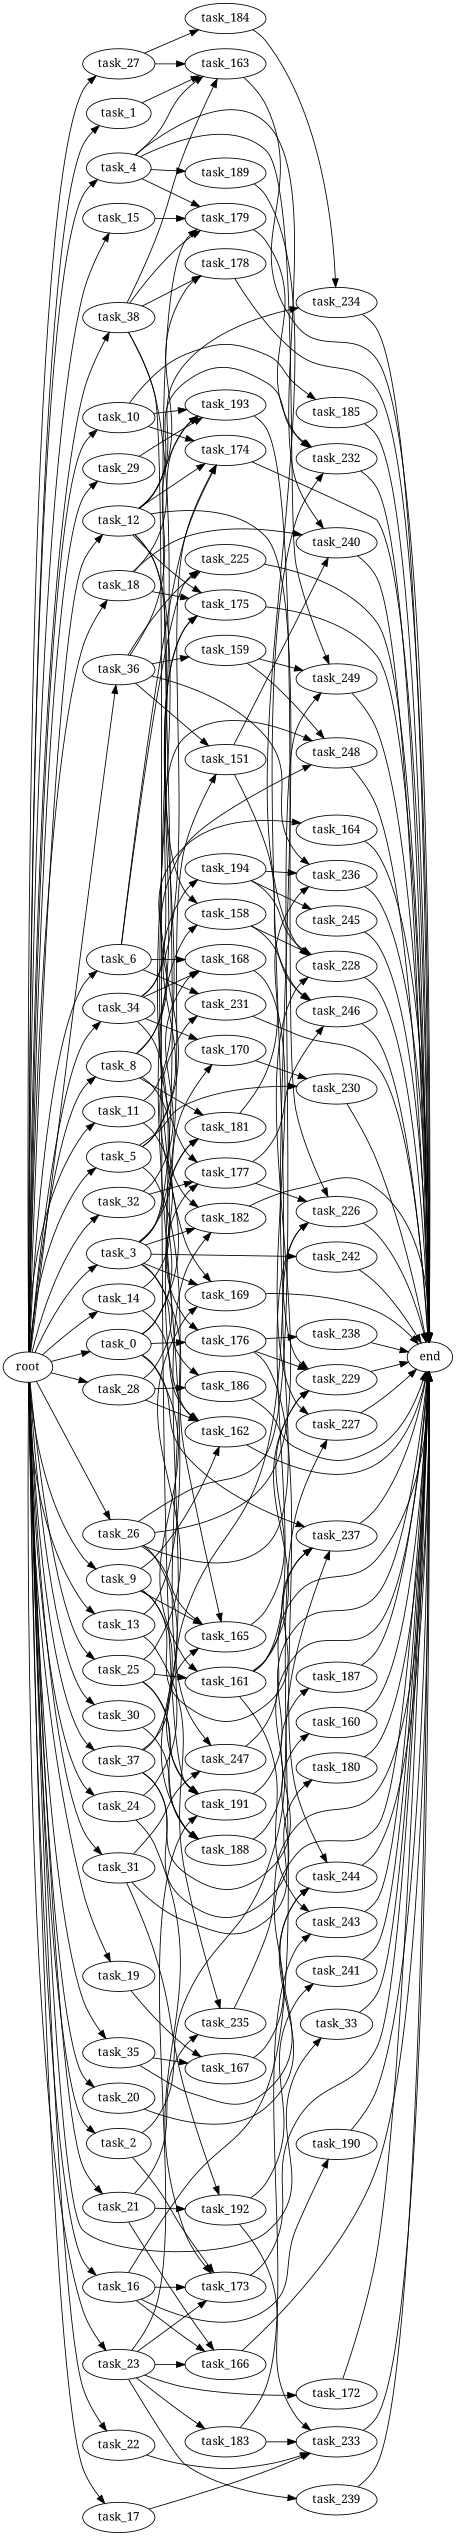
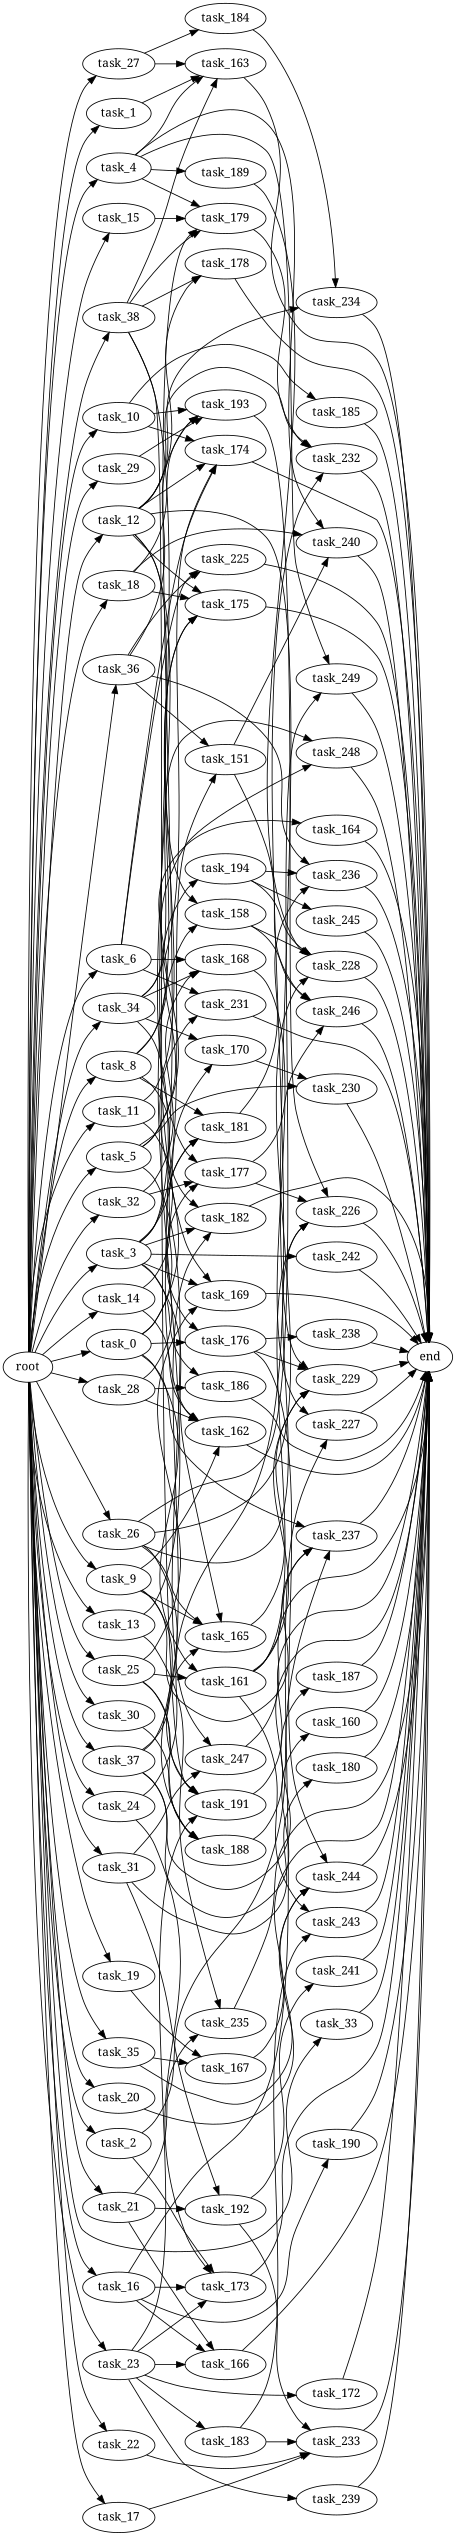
(226, 650) -> none
